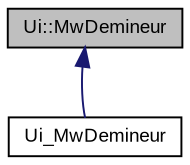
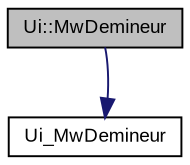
(82, 92) -> (108, 73)
